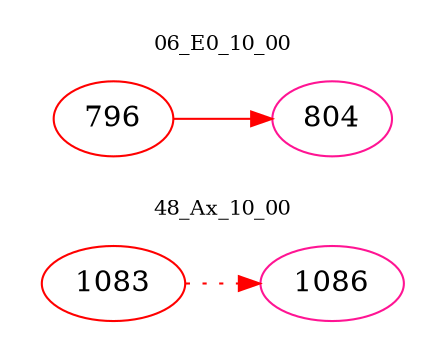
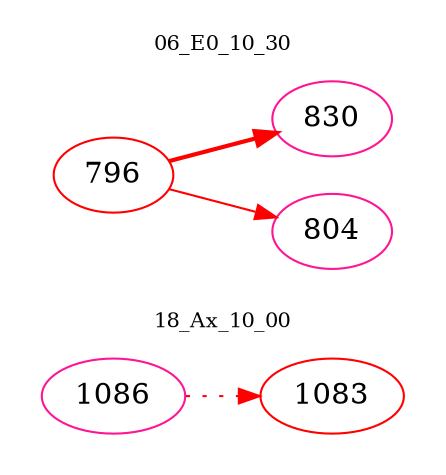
(223, 45) -> (223, 45)
none -> (332, 119)
(223, 210) -> (223, 322)
(212, 284) -> (212, 396)
